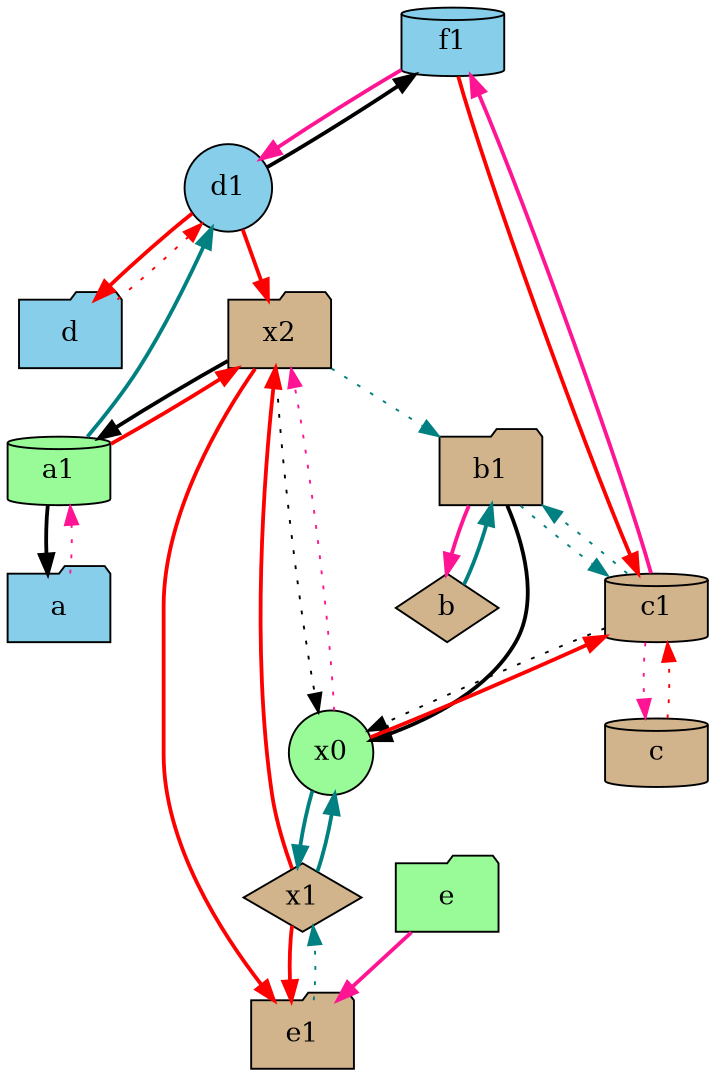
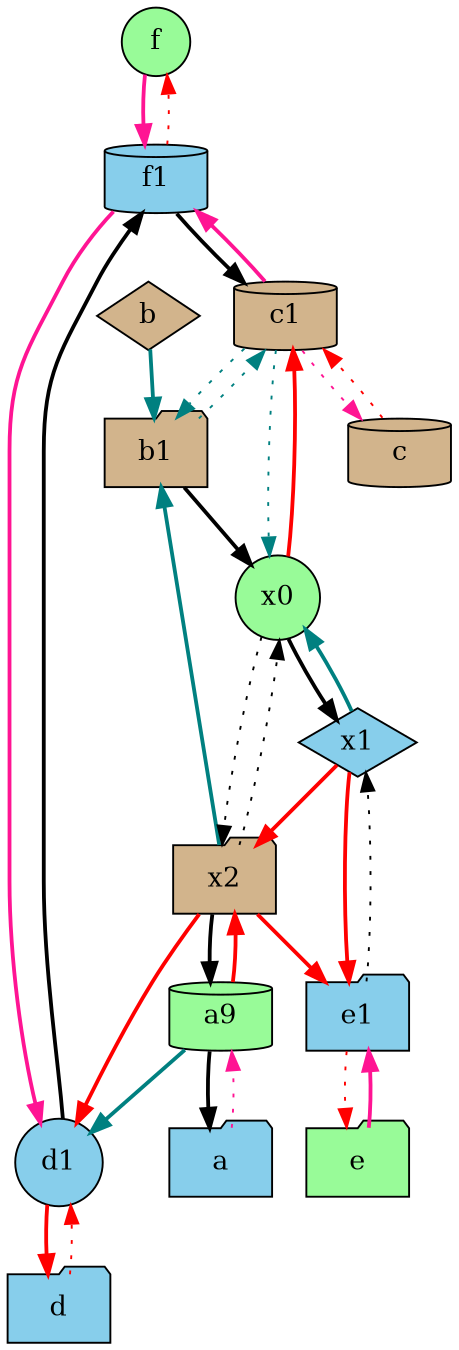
none -> (156, 42)
(252, 255) -> (138, 1007)
(539, 318) -> (203, 242)
(377, 397) -> (192, 676)
(59, 471) -> (221, 1016)
(459, 530) -> none
(319, 548) -> (240, 731)
(495, 674) -> (269, 443)
(305, 818) -> (306, 672)
(303, 898) -> (358, 742)
(315, 973) -> (371, 886)
(303, 1035) -> (358, 1016)
none -> (345, 1080)
